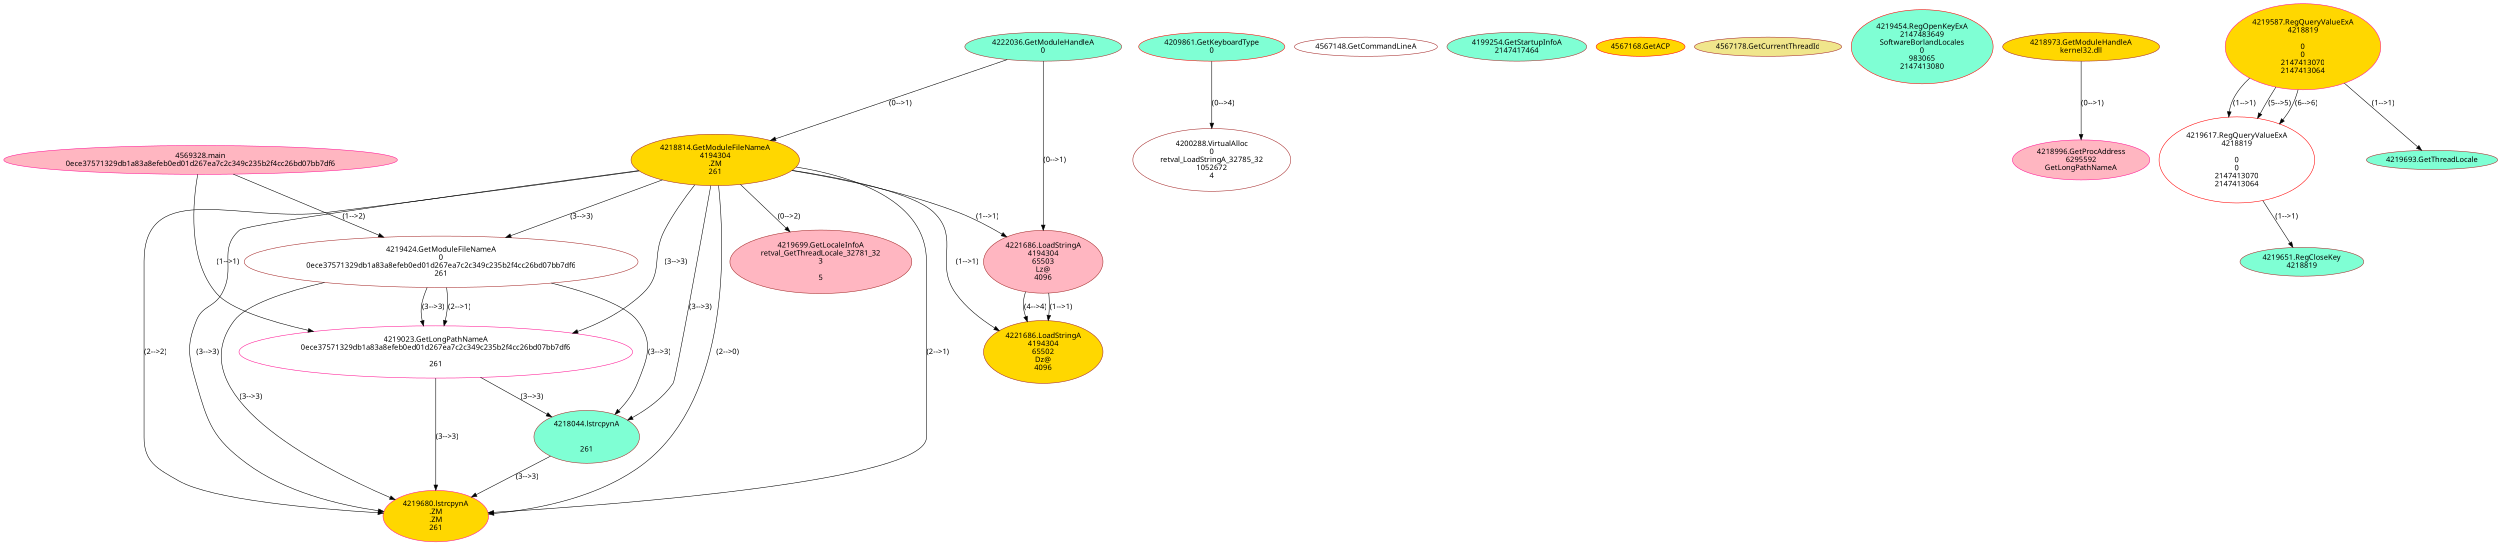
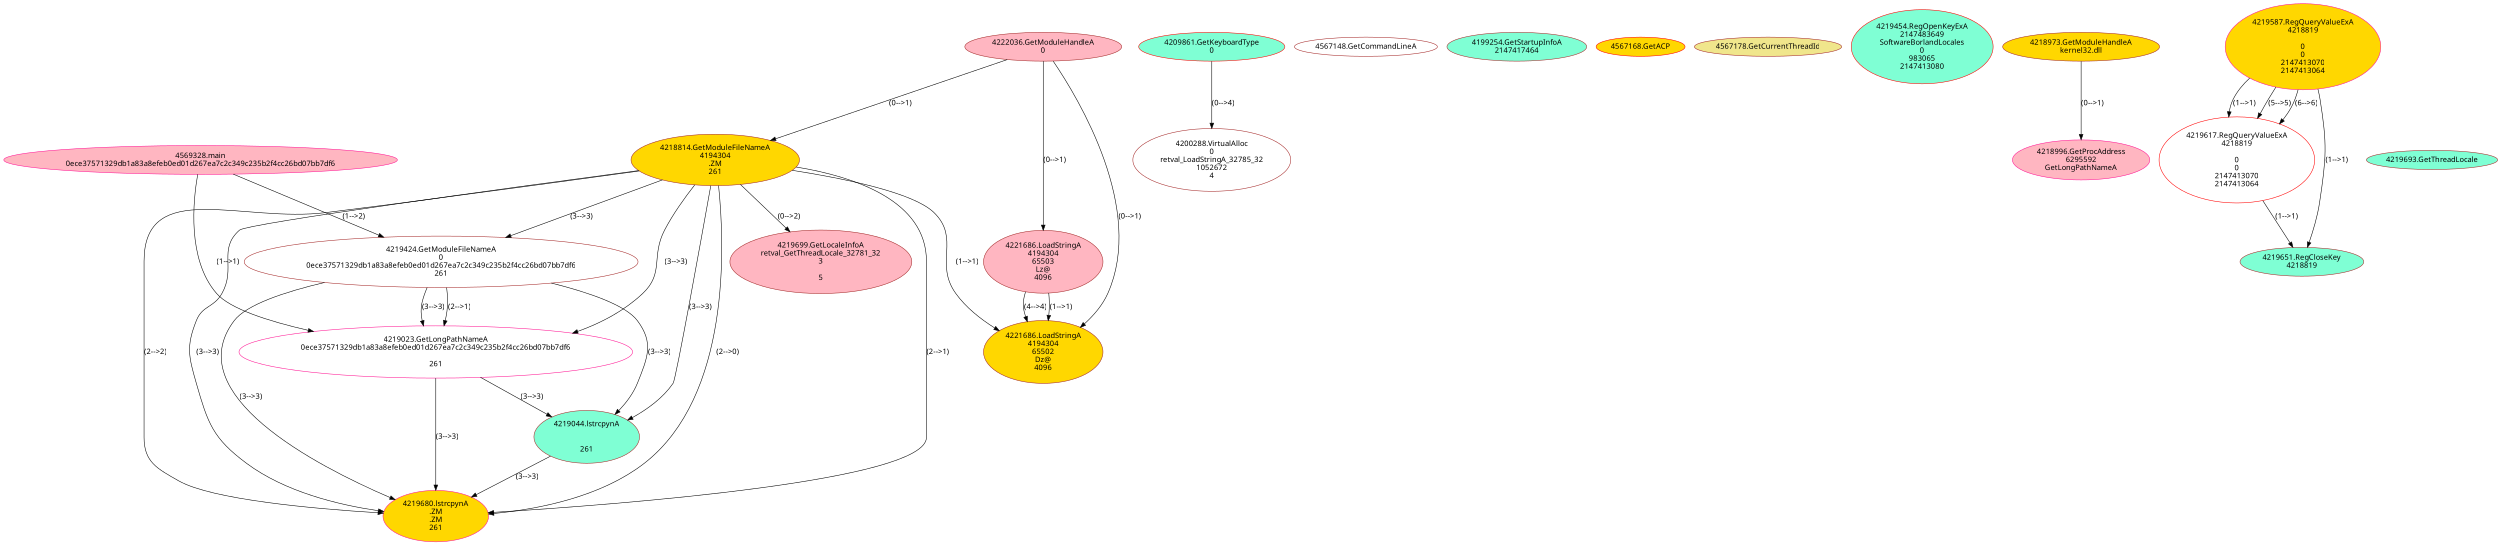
(1043, 47) -> (1043, 47)
(2381, 115) -> (2324, 166)
none -> (1113, 191)
(921, 200) -> none
(587, 437) -> (587, 437)
